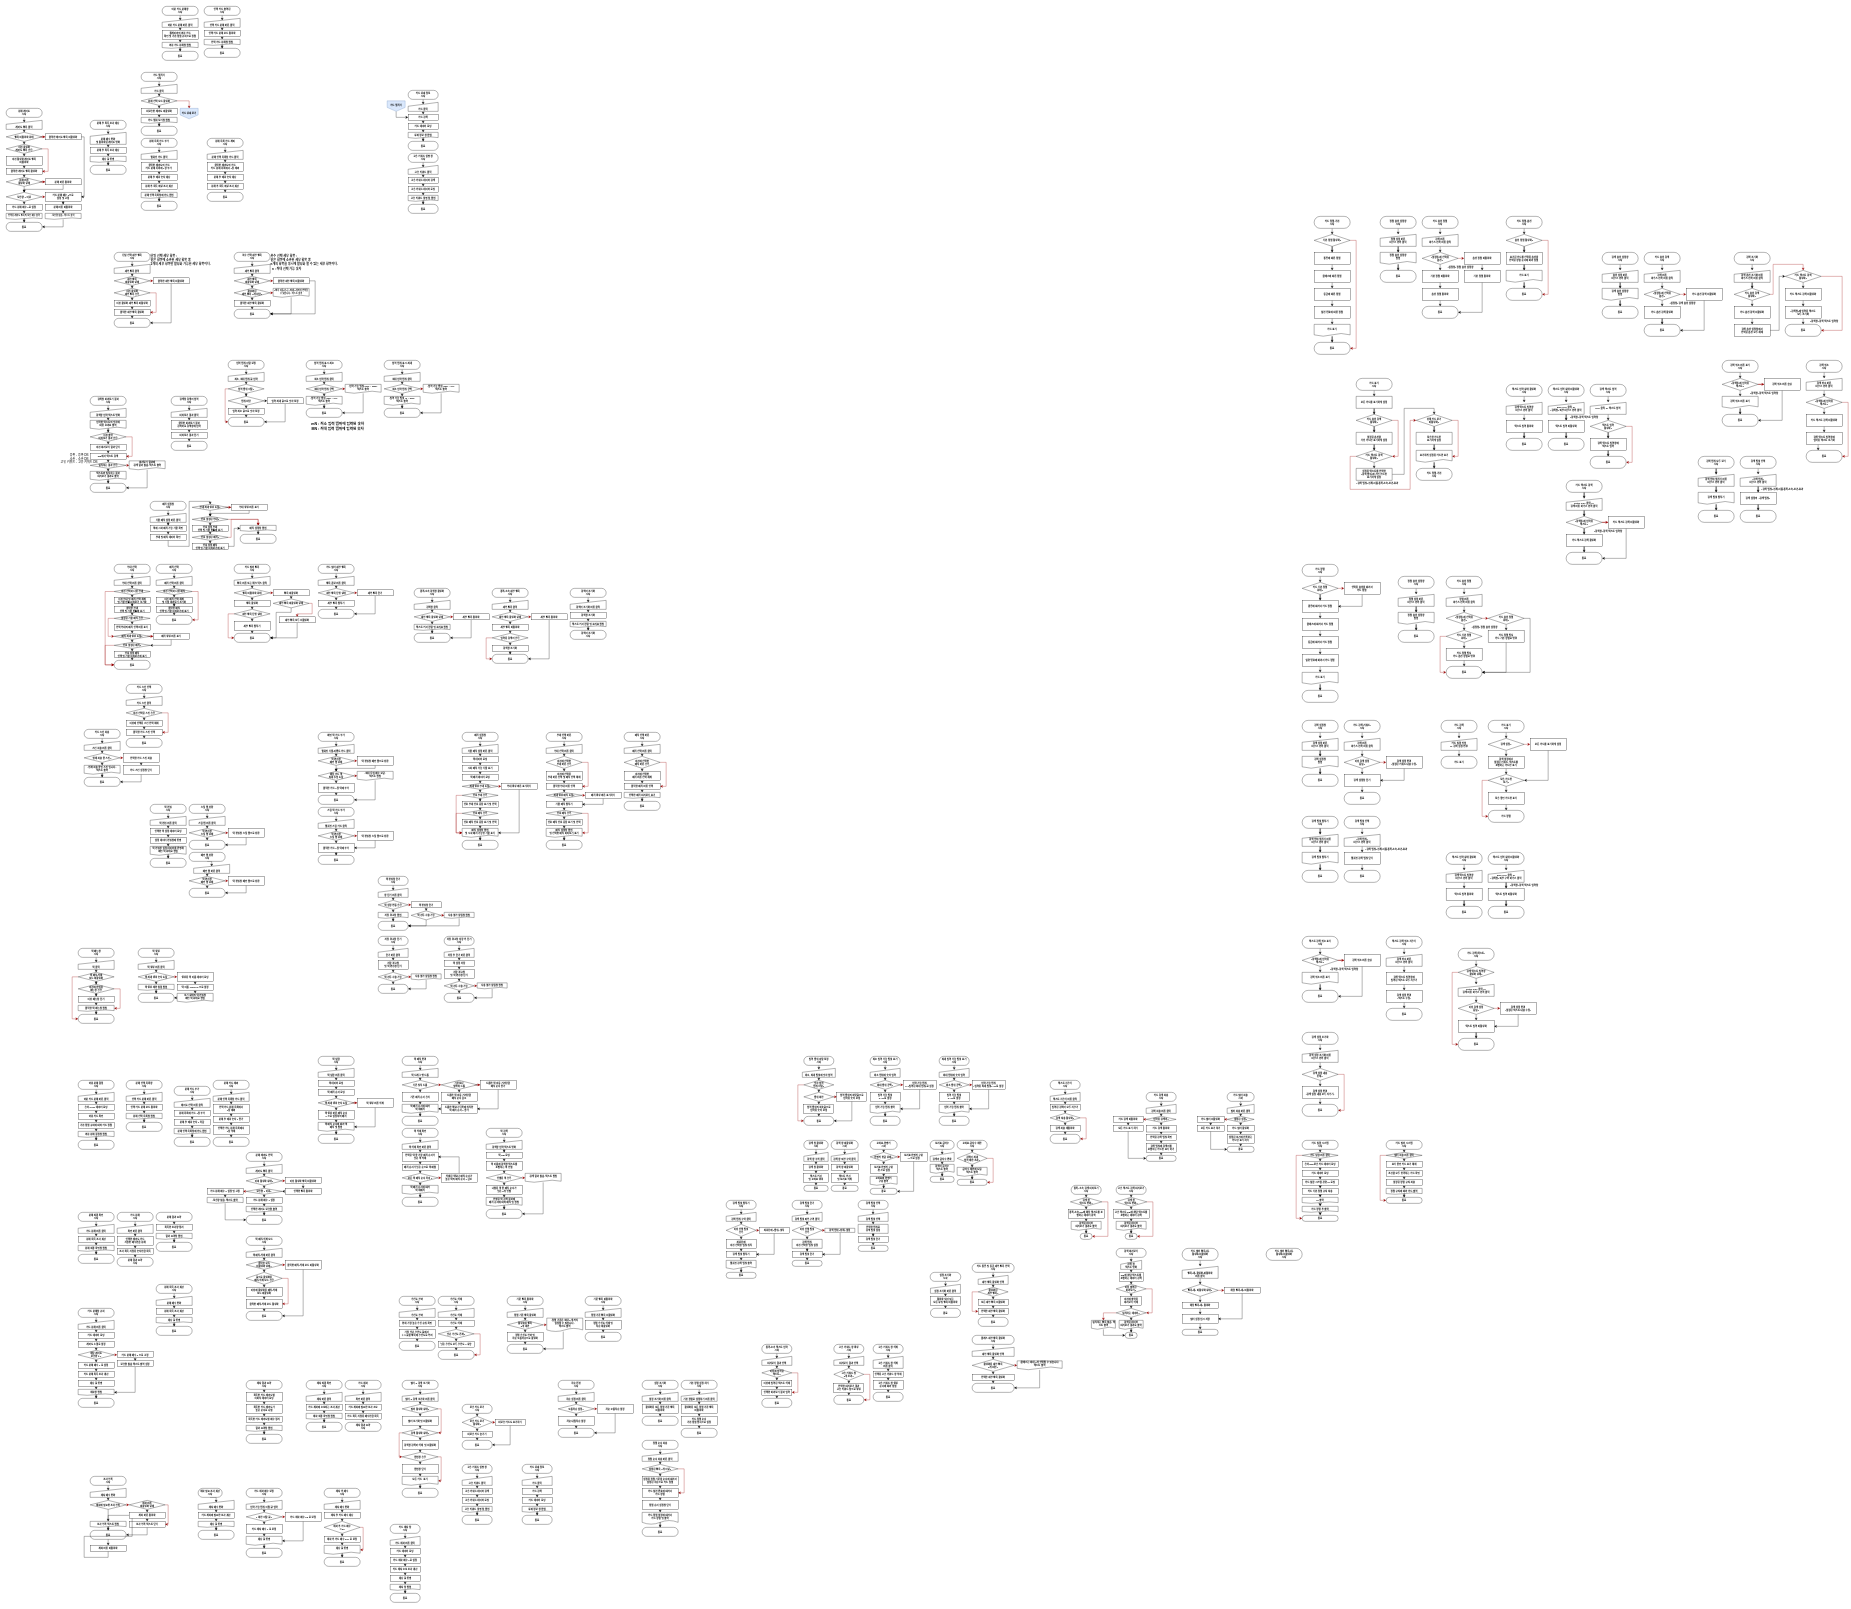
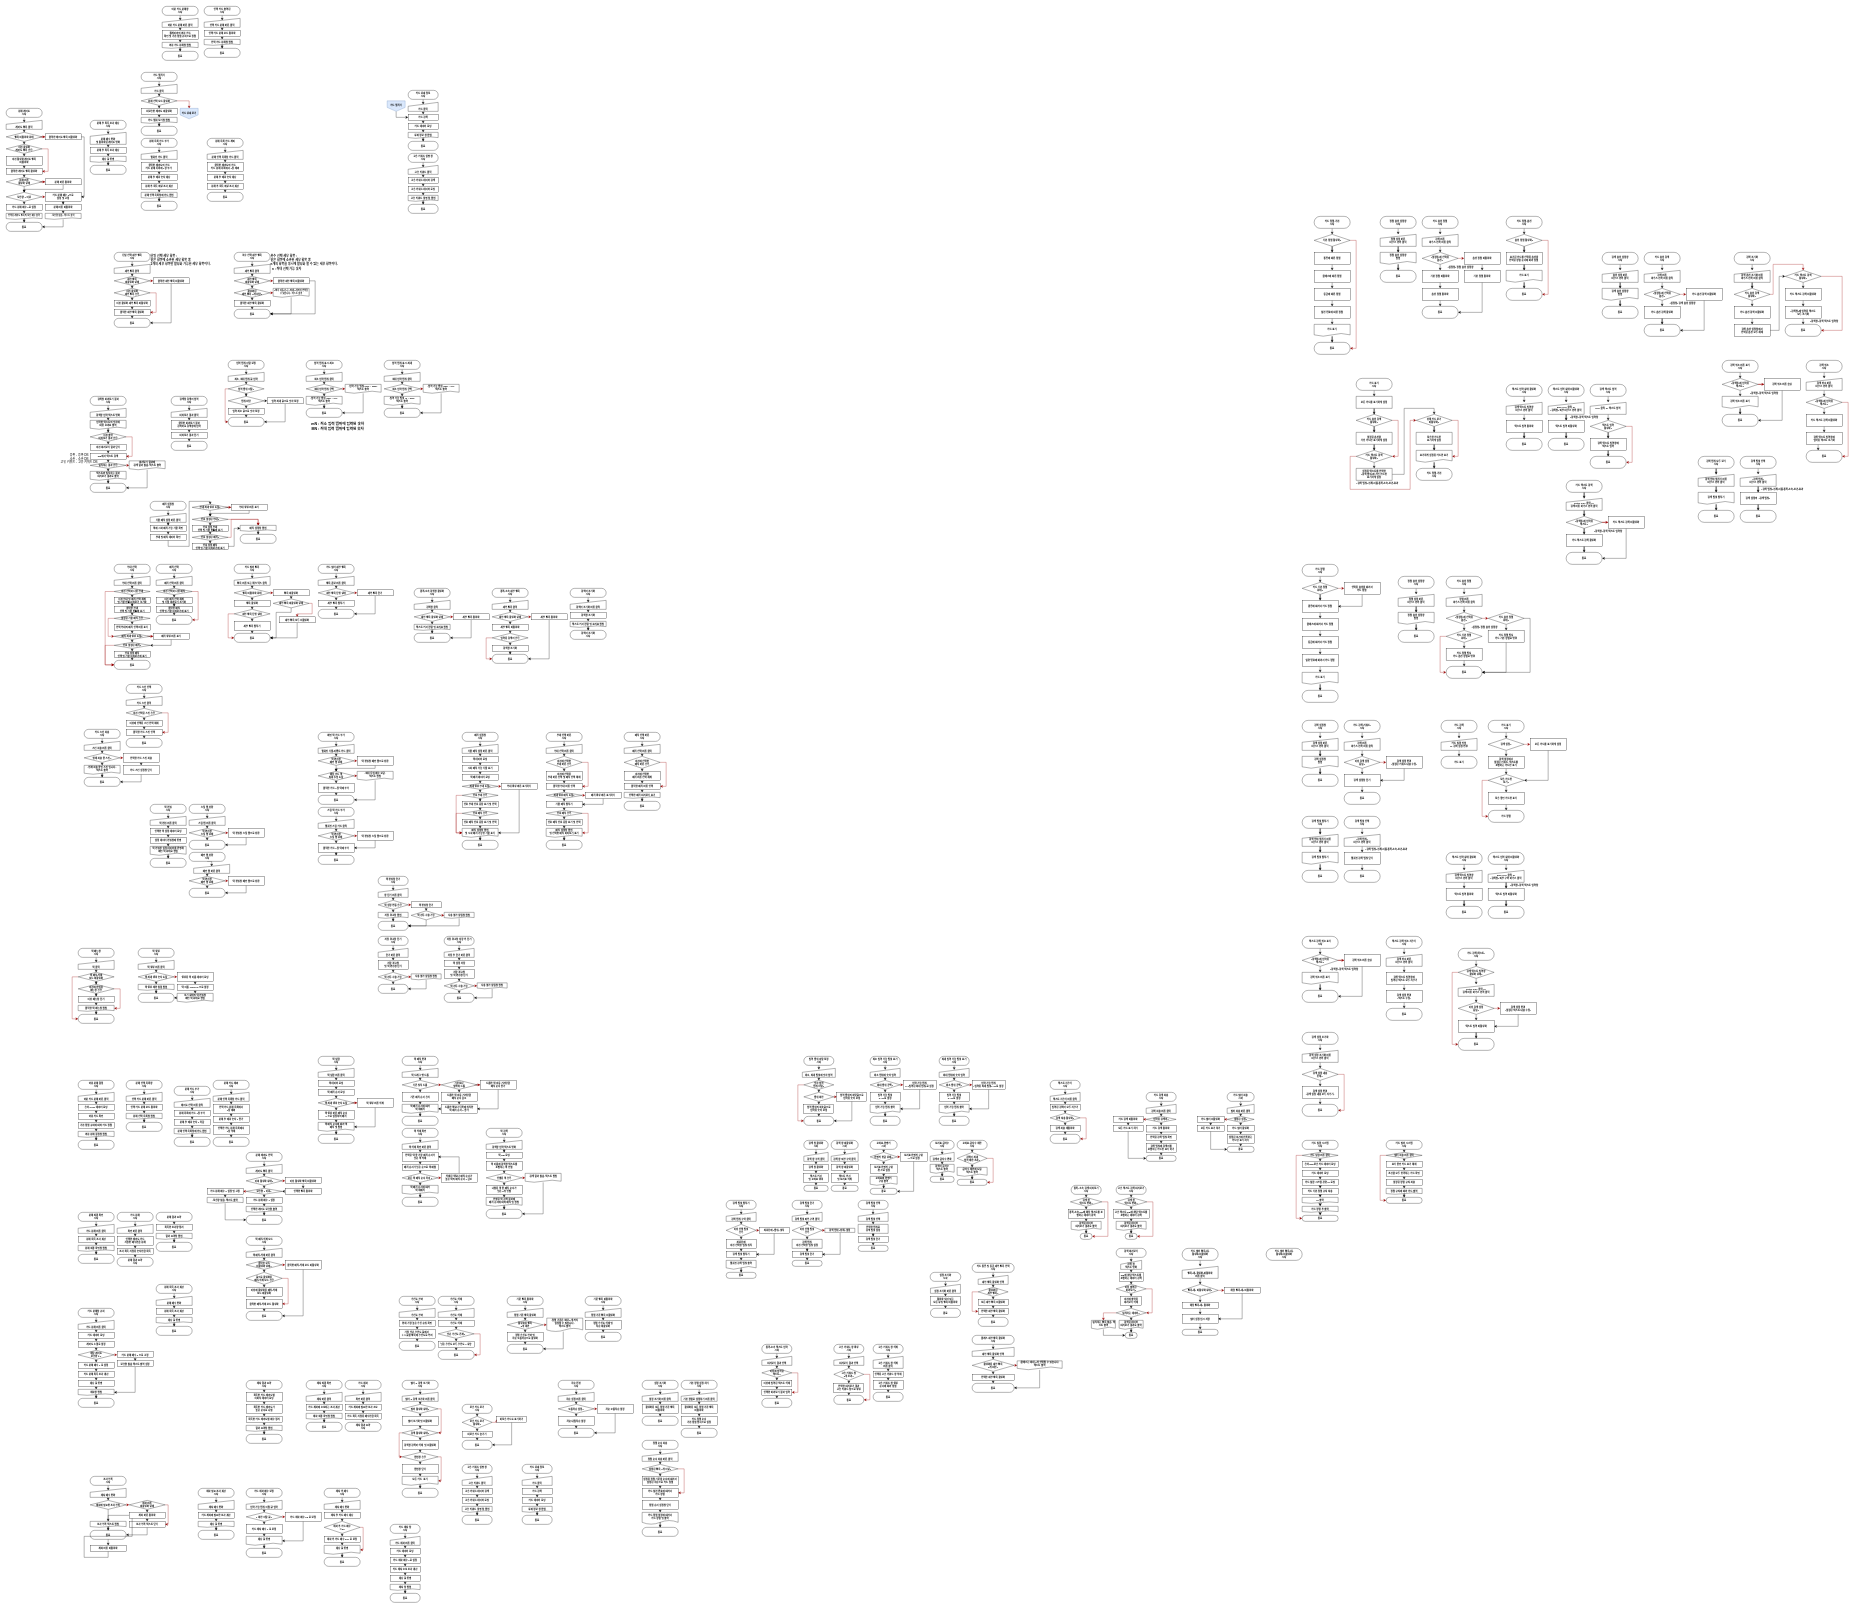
(510, 1422) -> (512, 1419)
(210, 1493) -> (216, 1493)
